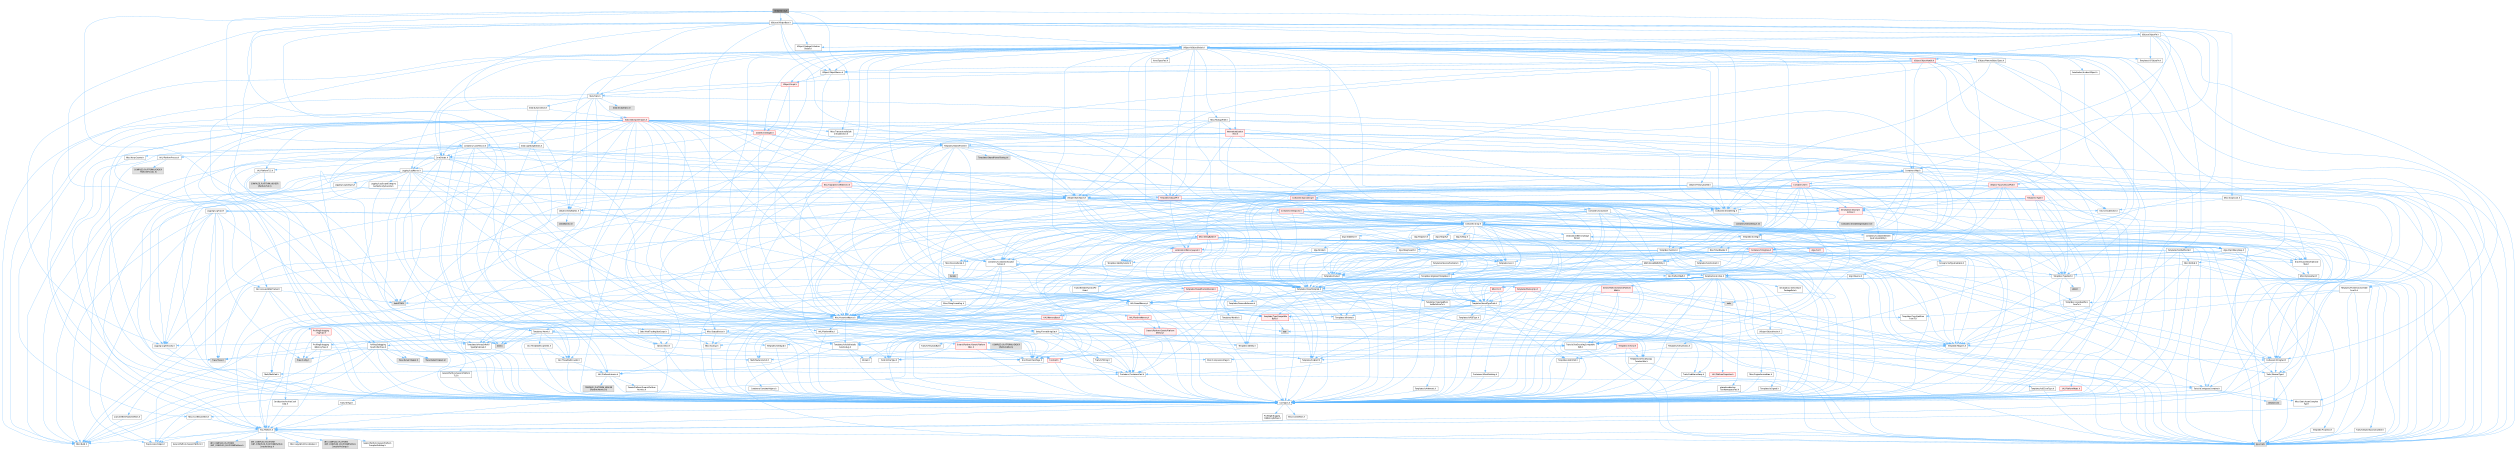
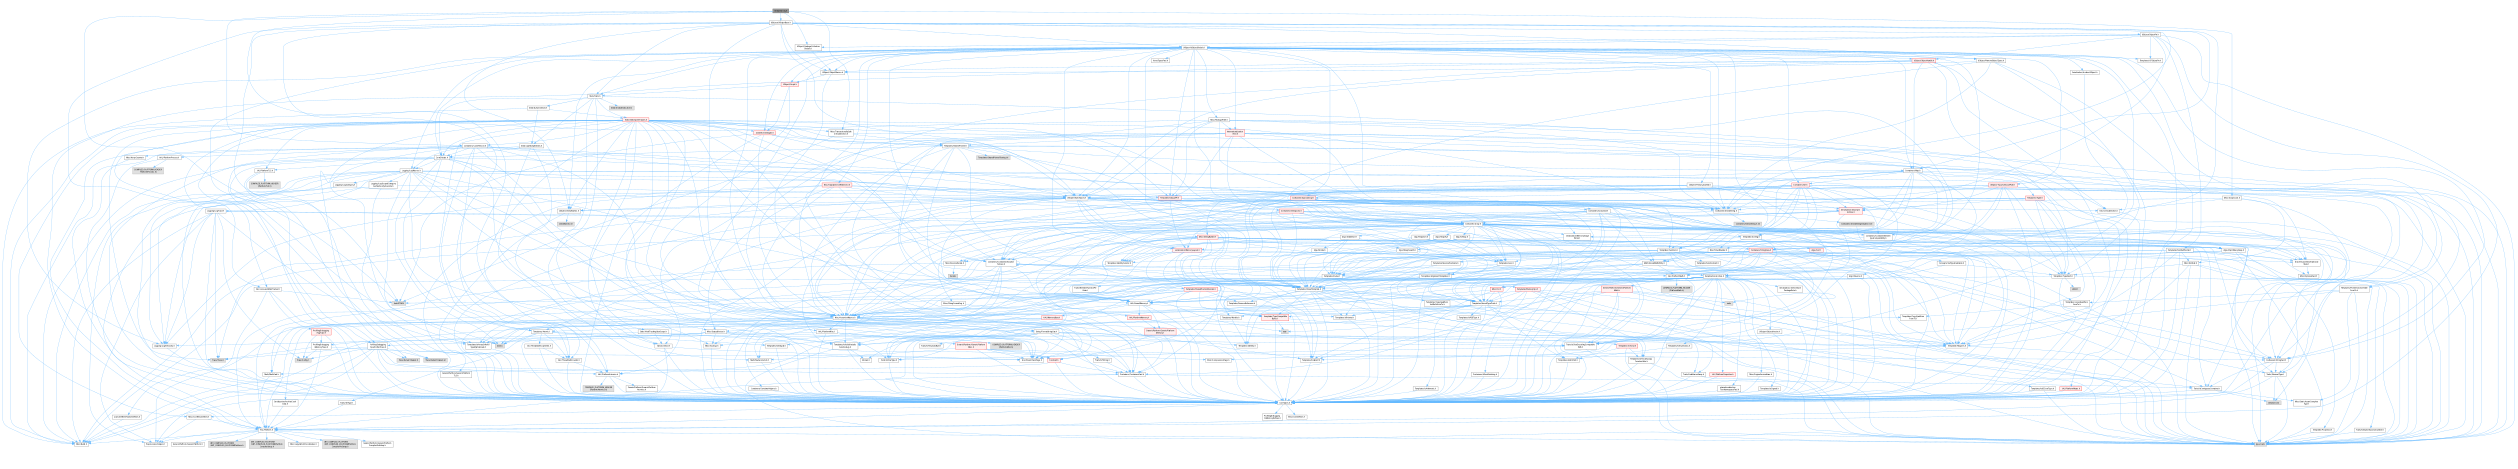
(622, 108) -> (622, 108)
(2181, 228) -> (1930, 152)
none -> (1677, 289)
(1141, 298) -> (1171, 296)
(2011, 307) -> (1932, 251)
(901, 310) -> (1043, 268)
(1381, 311) -> (1357, 311)
none -> (460, 369)
